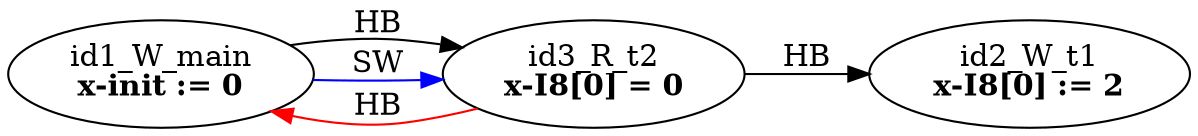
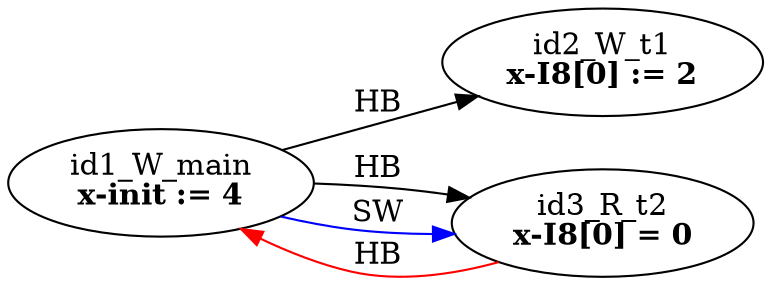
(797, 74) -> (370, 126)
(161, 87) -> (161, 196)
